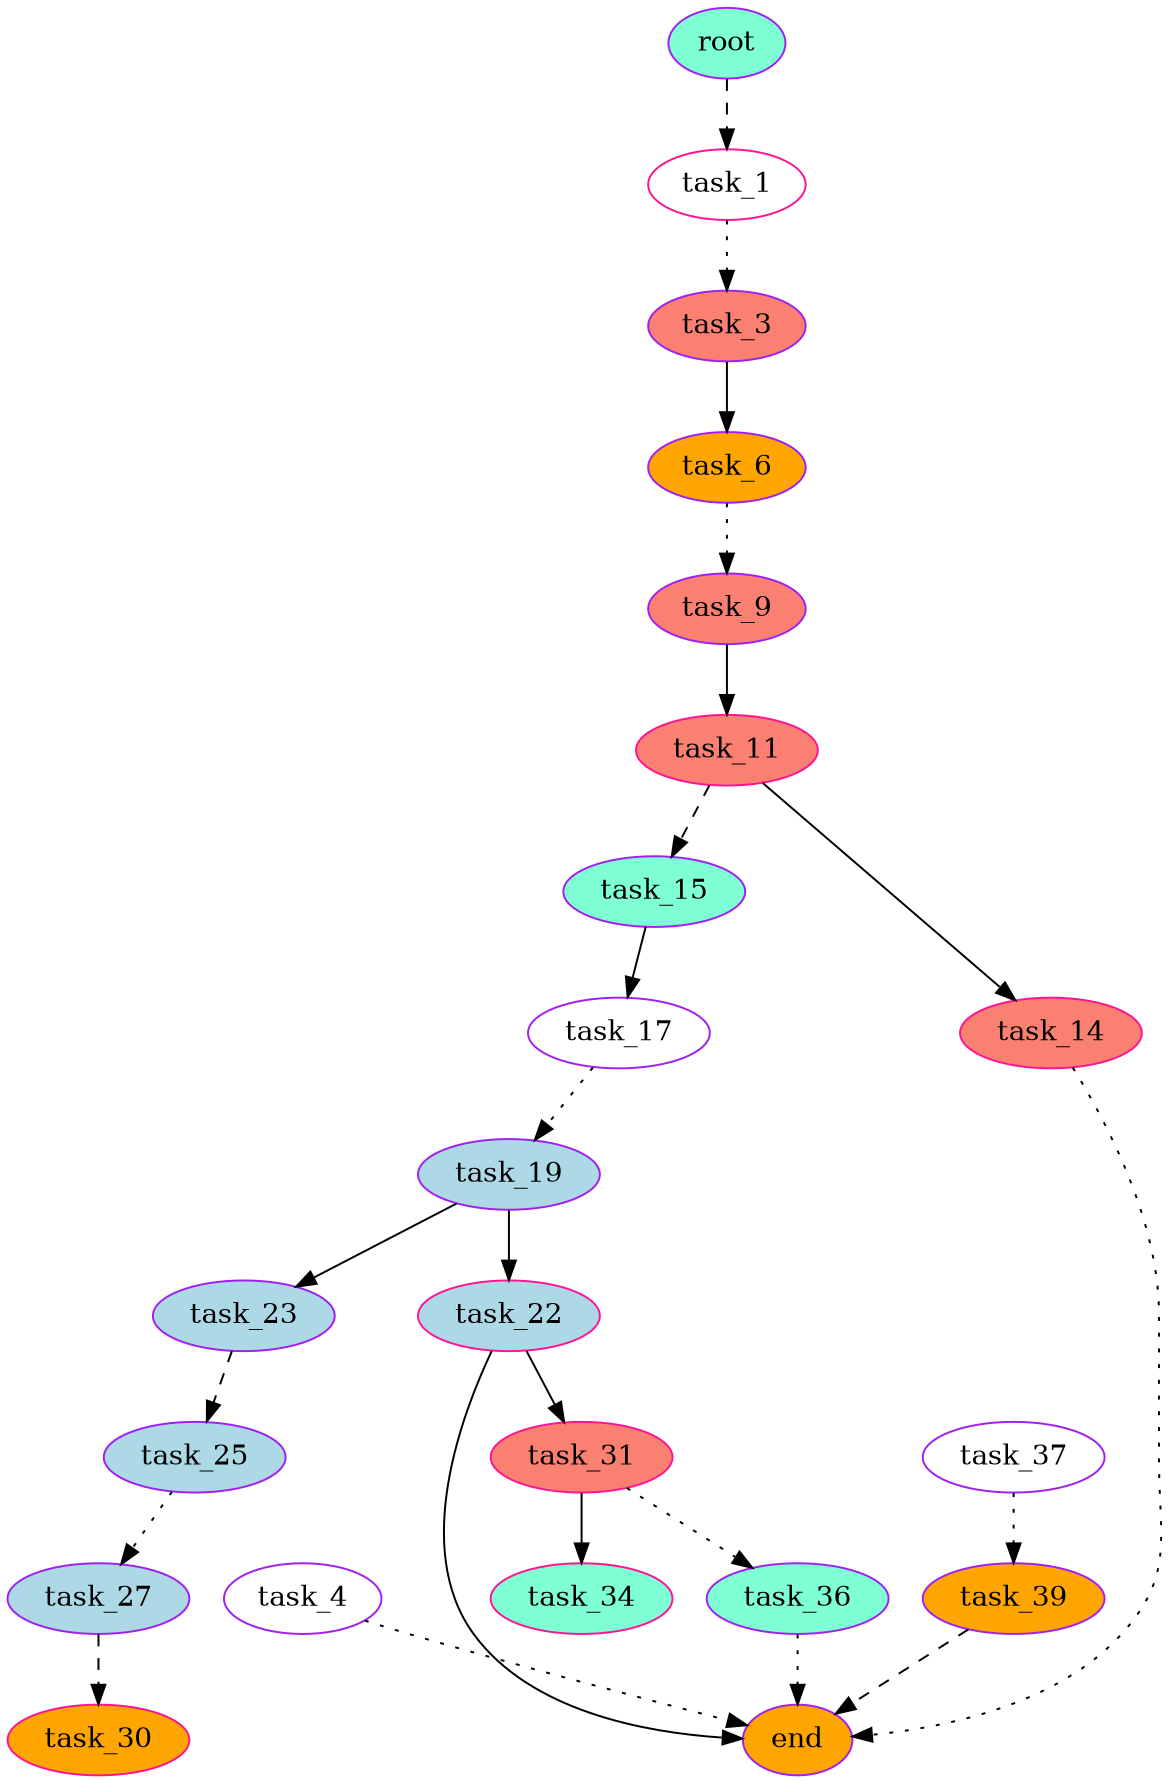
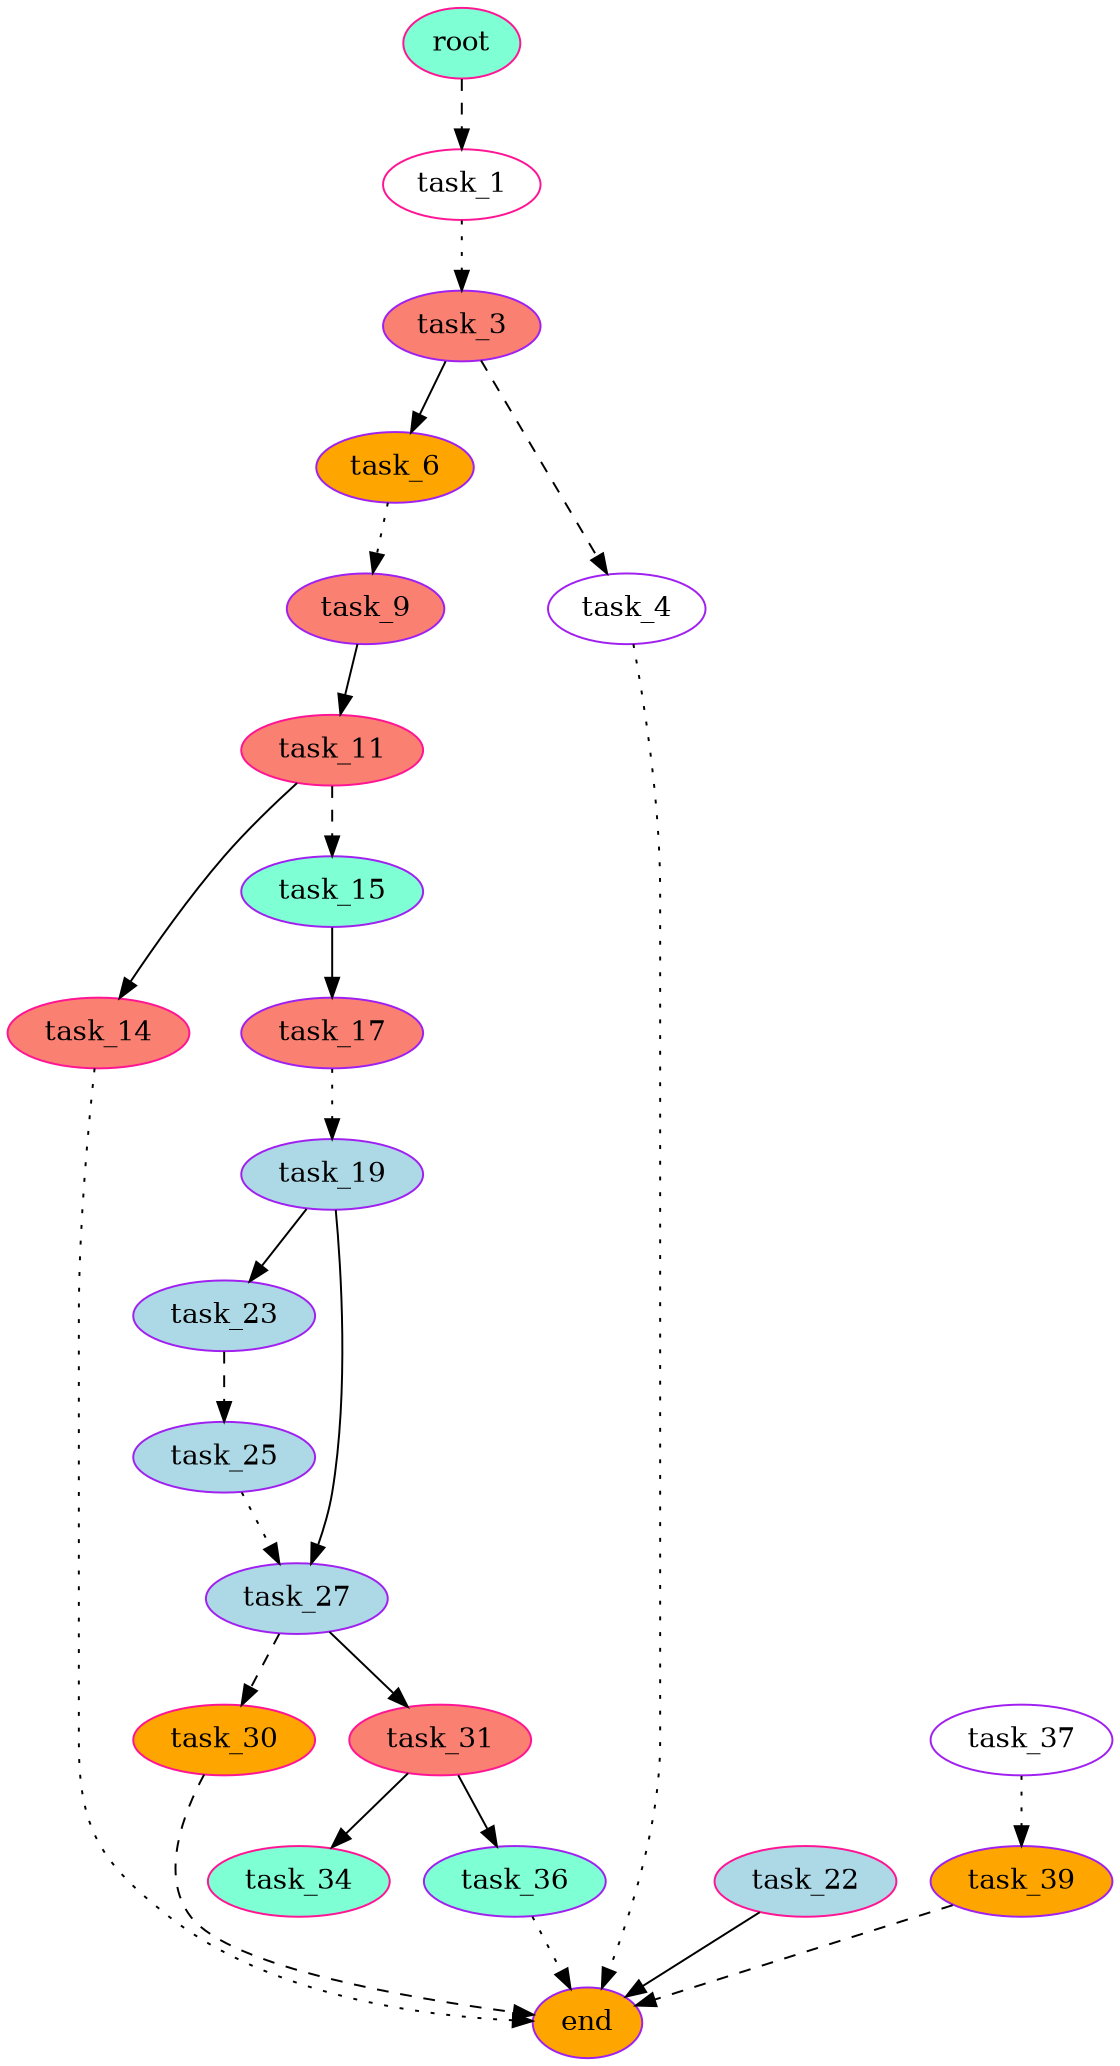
(727, 43) -> (462, 43)
none -> (539, 458)
(619, 1033) -> (332, 1033)
(509, 1235) -> (342, 1378)
(541, 1378) -> (361, 1662)
(681, 1522) -> (473, 1802)
none -> (297, 1970)
